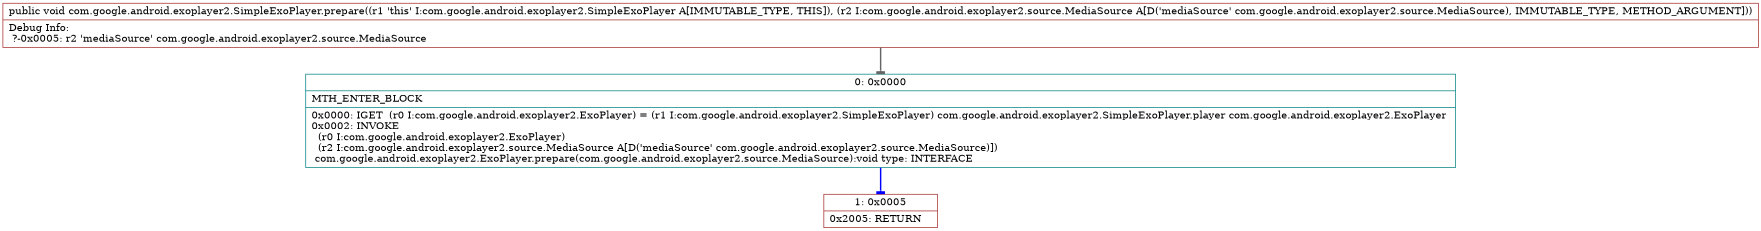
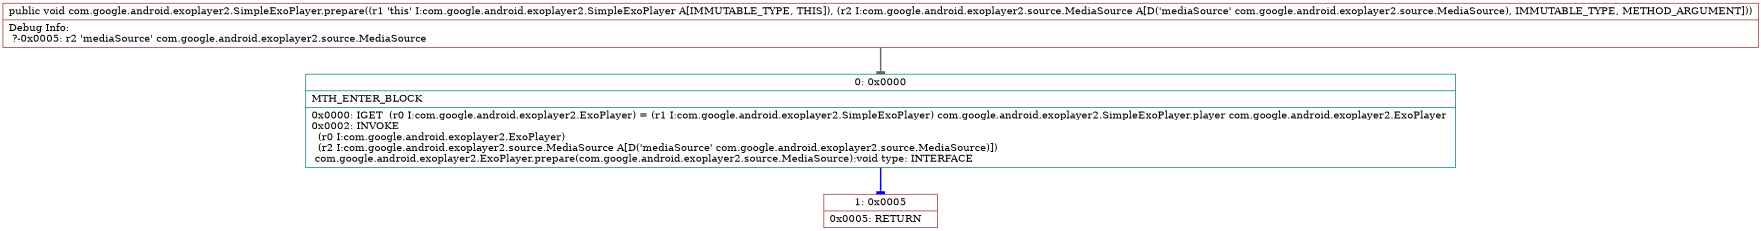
(881, 219) -> (881, 219)
